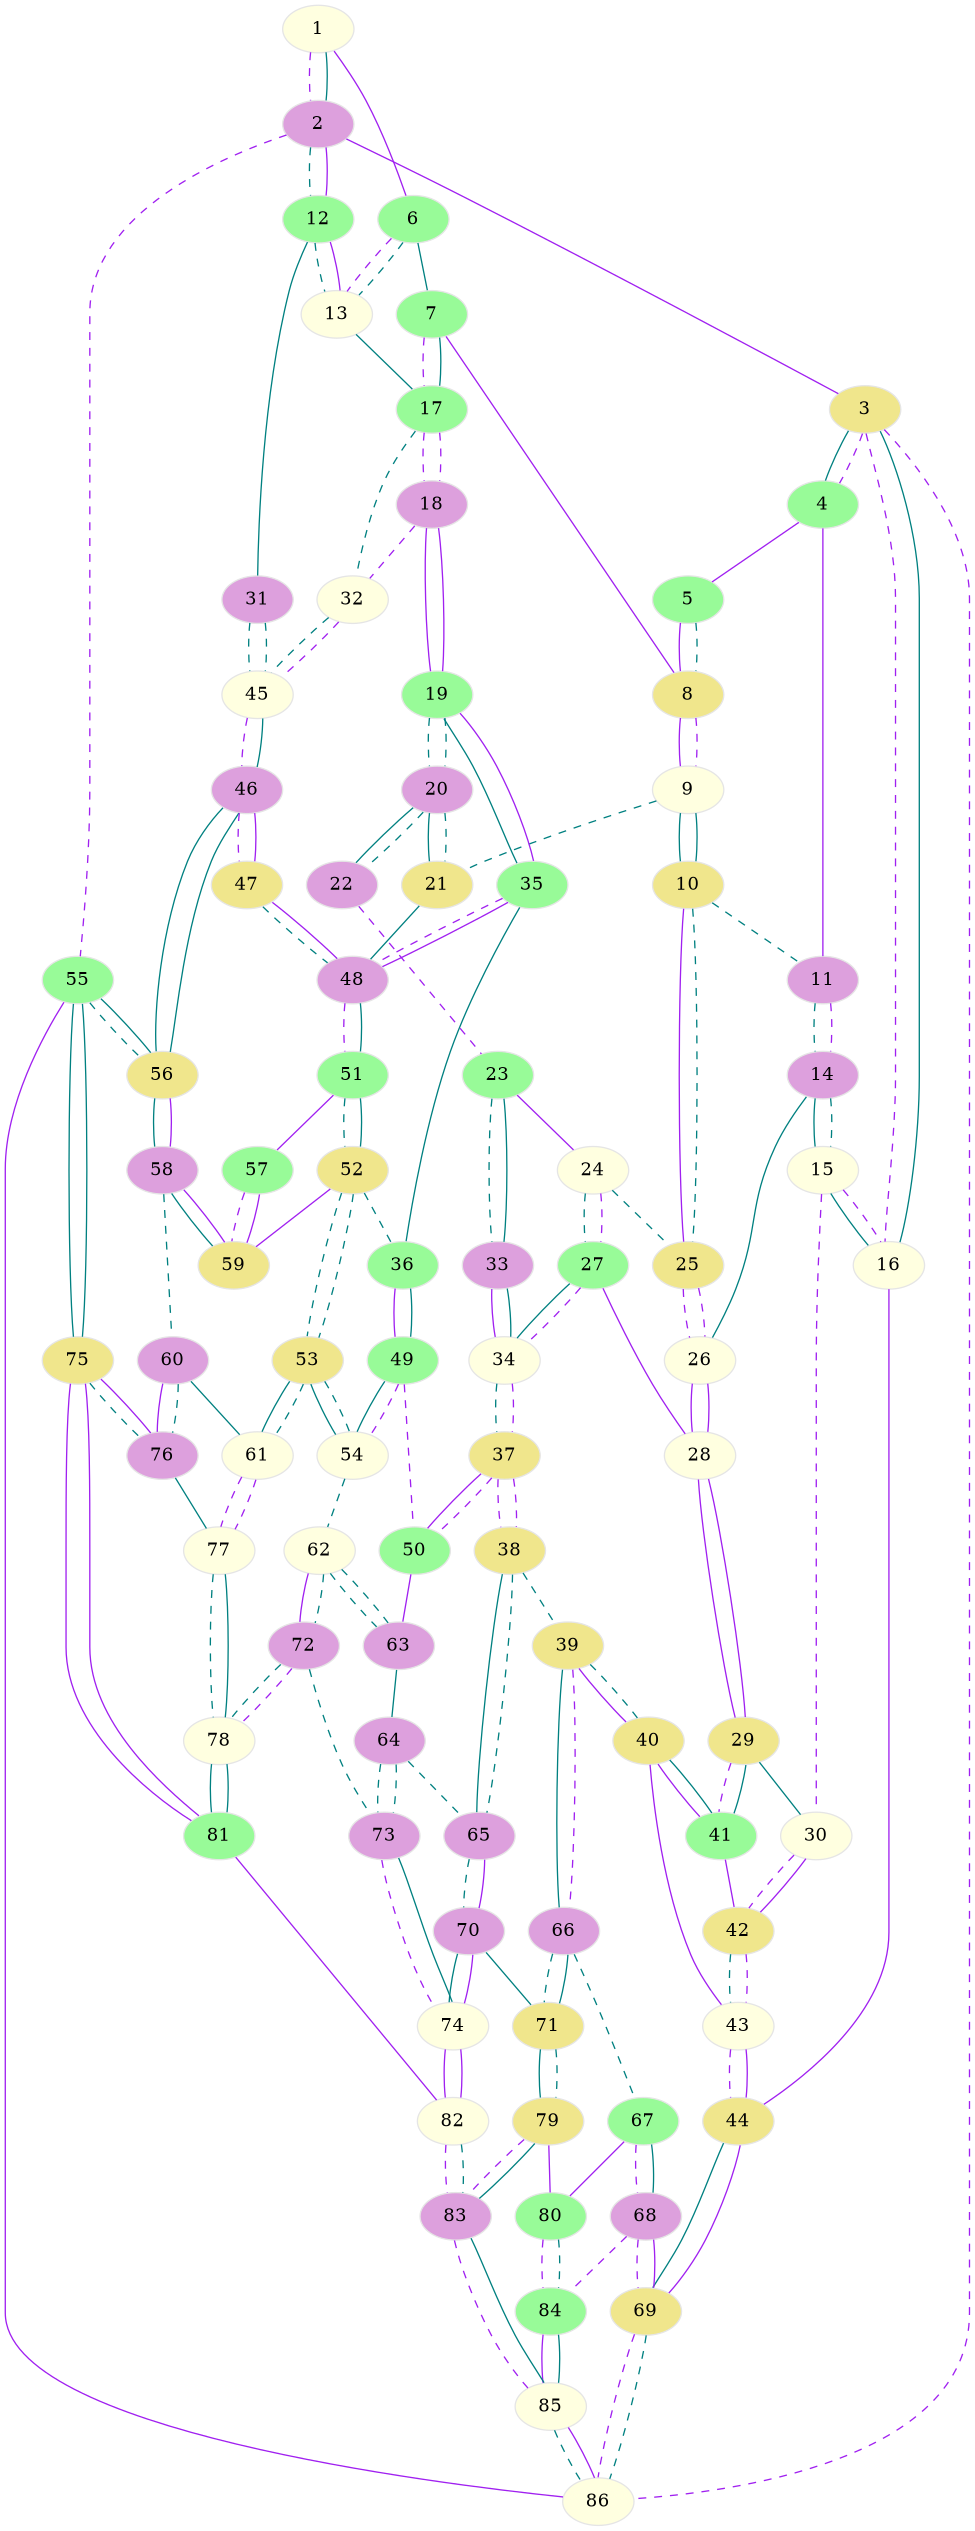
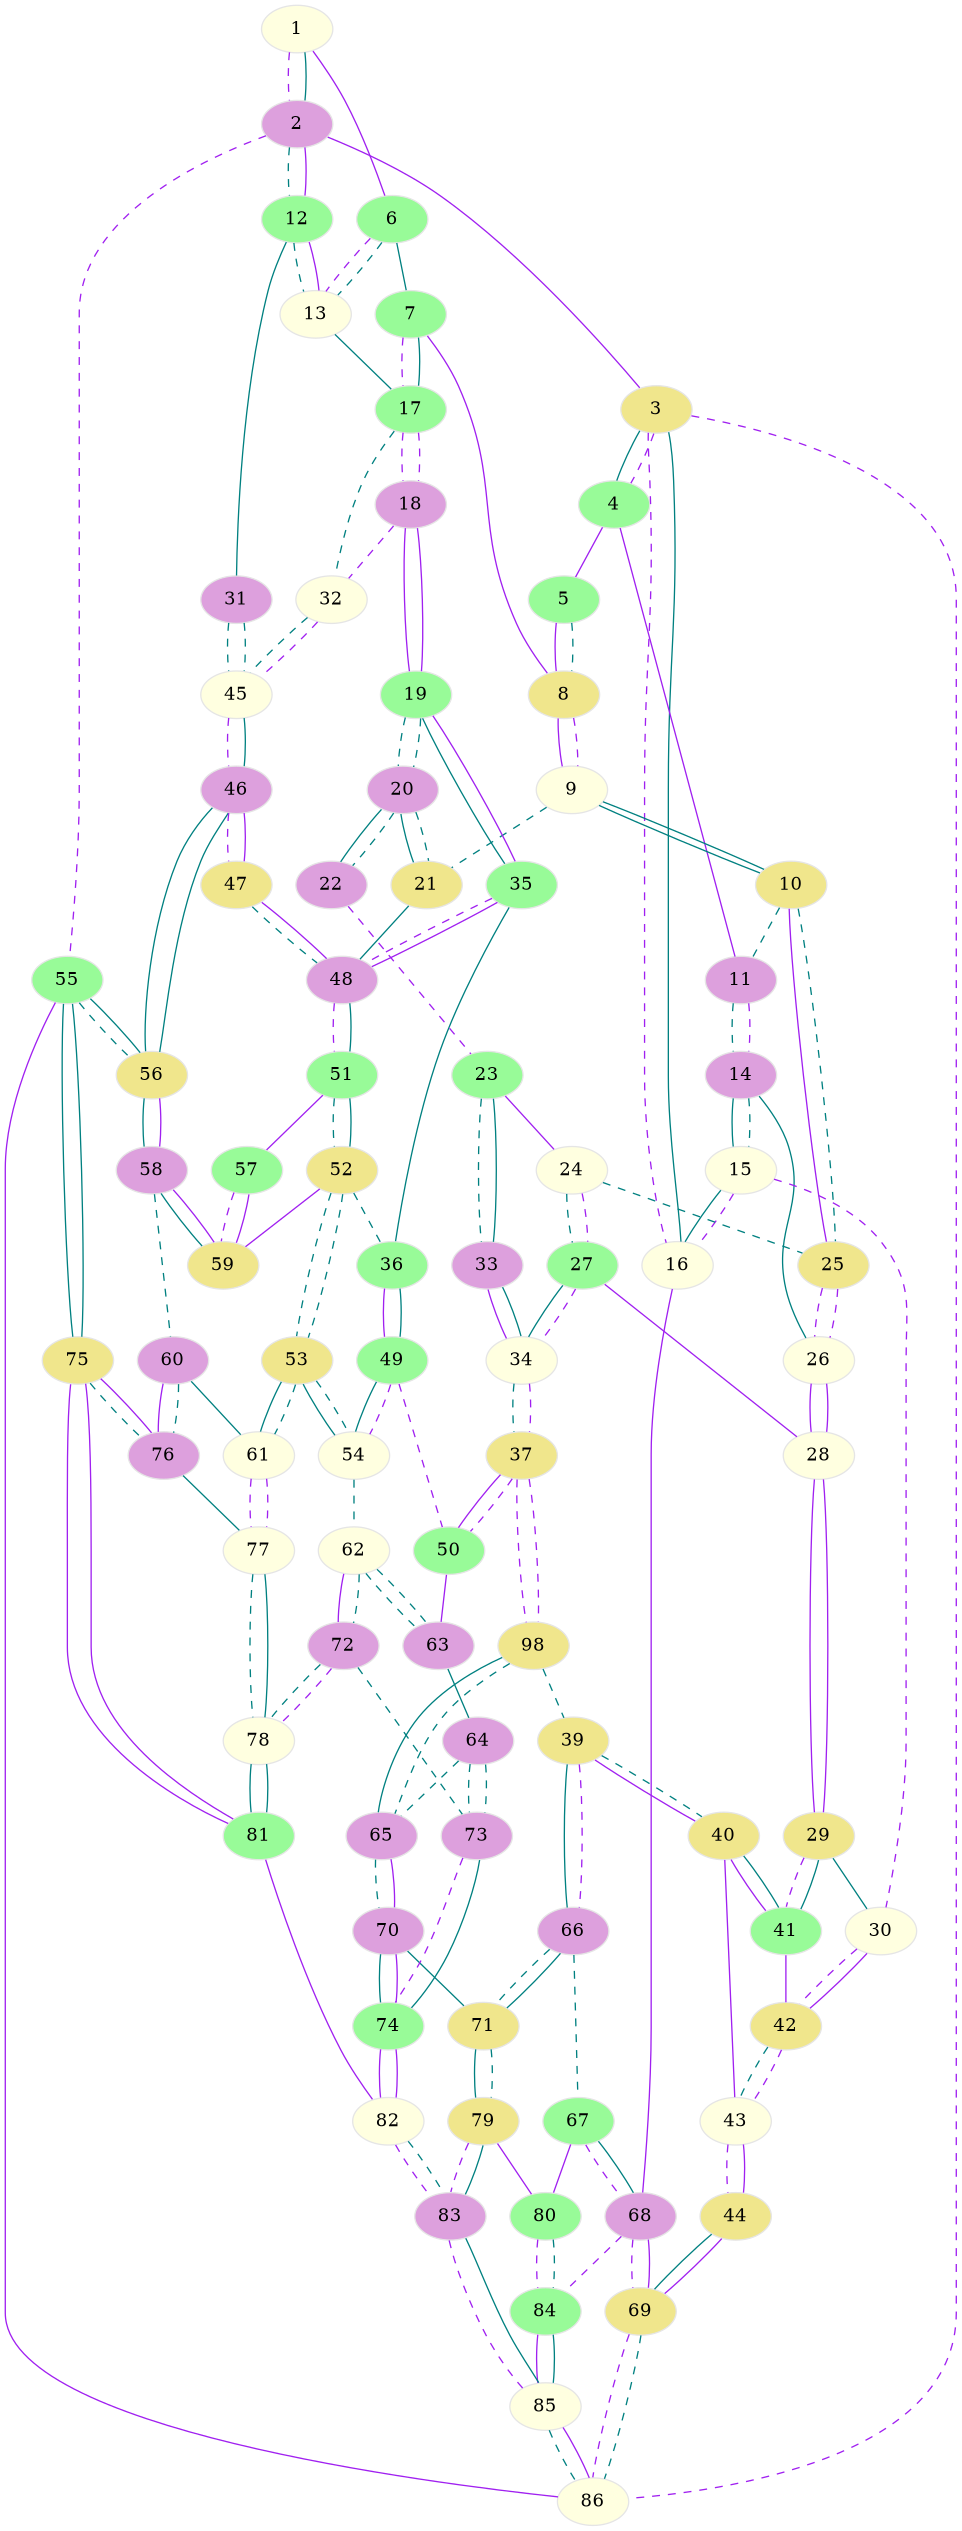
(510, 1551) -> (534, 1646)
(889, 1721) -> (651, 1740)
(453, 2026) -> (388, 2026)
